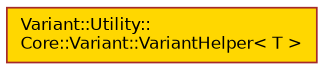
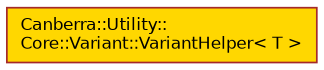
(162, 35) -> (162, 35)
